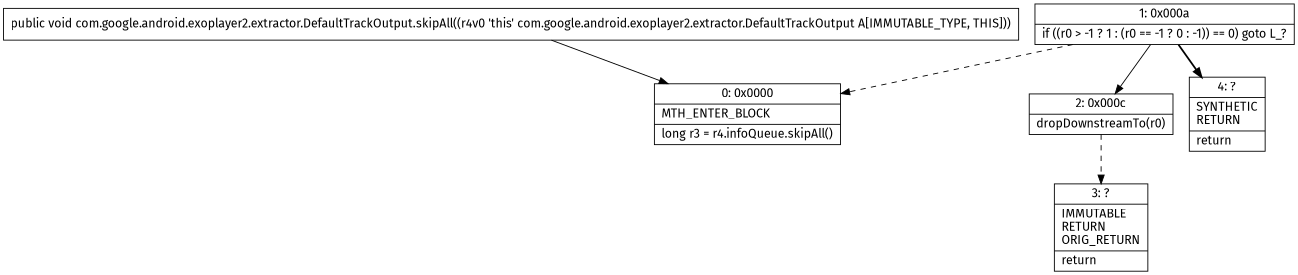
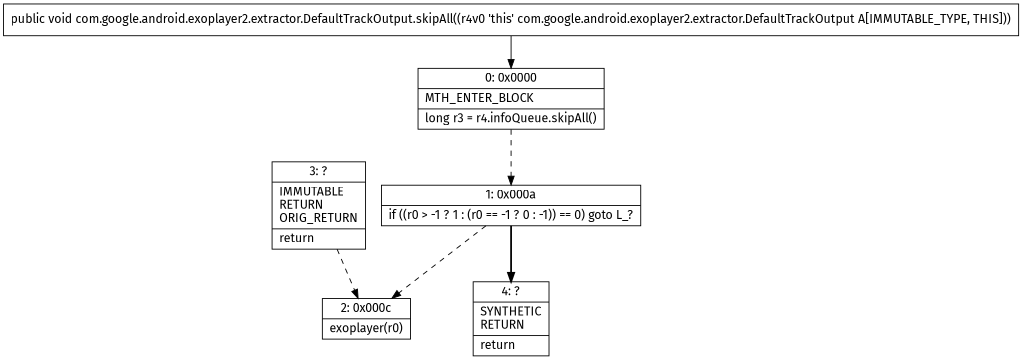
(1135, 66) -> (442, 259)
(961, 68) -> (511, 153)
(1101, 124) -> (366, 329)
(1101, 155) -> (346, 270)
